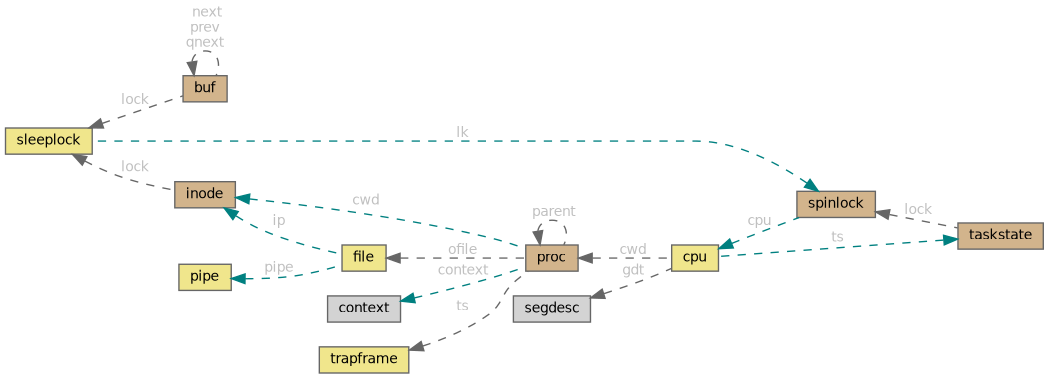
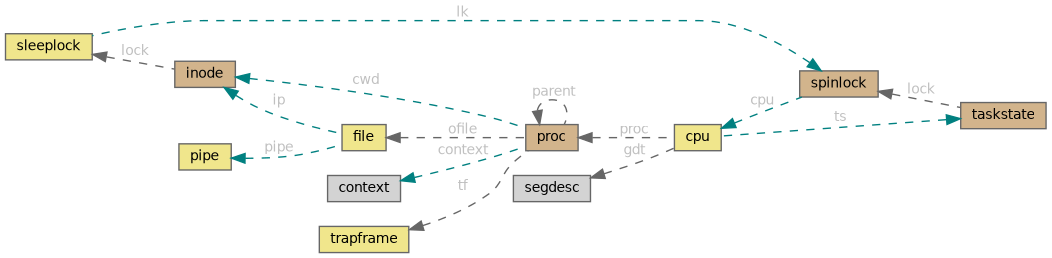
(205, 89) -> none
(631, 251) -> (632, 130)
(461, 307) -> (461, 187)
